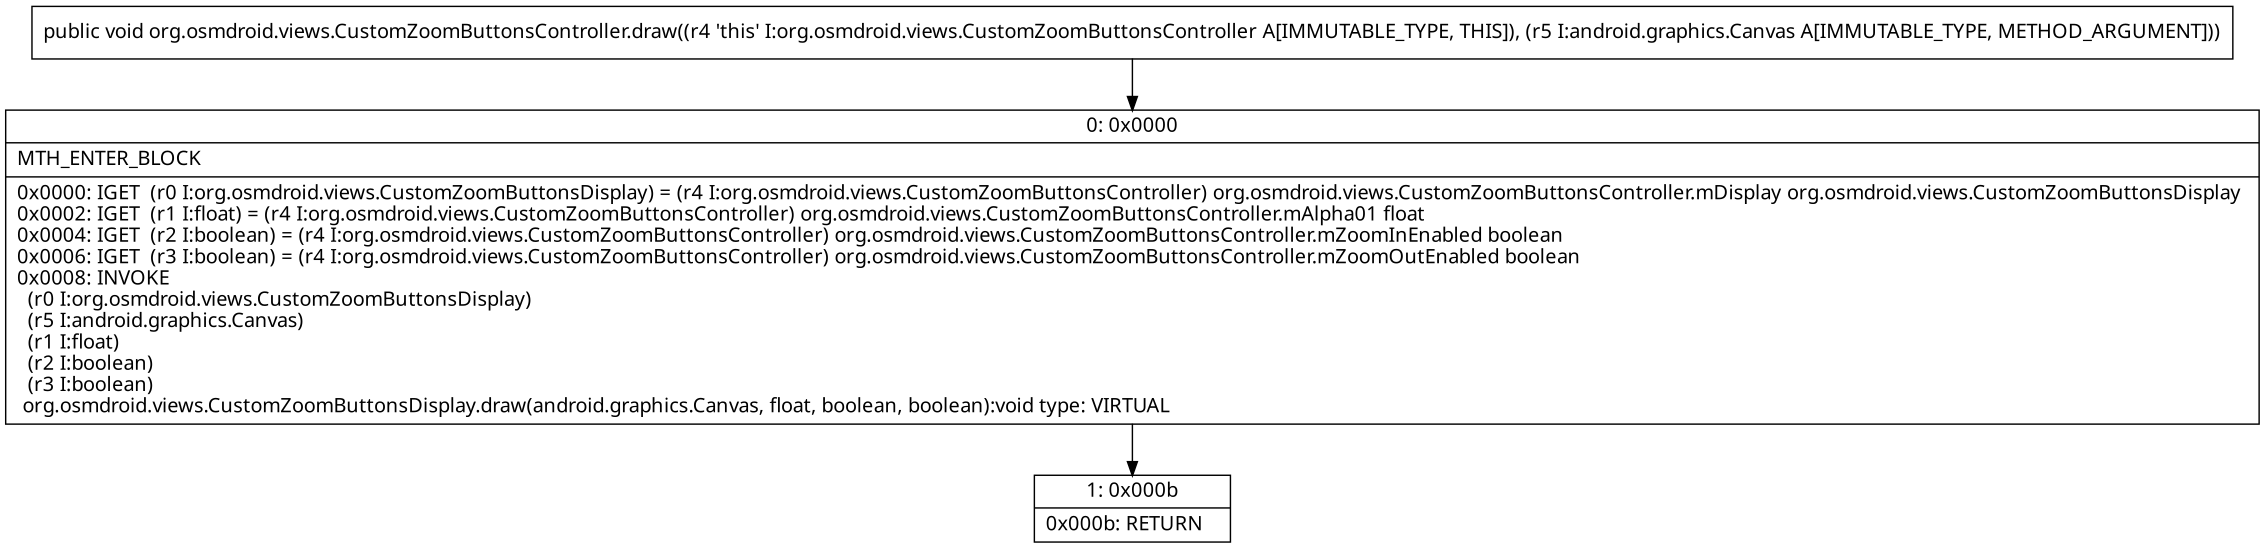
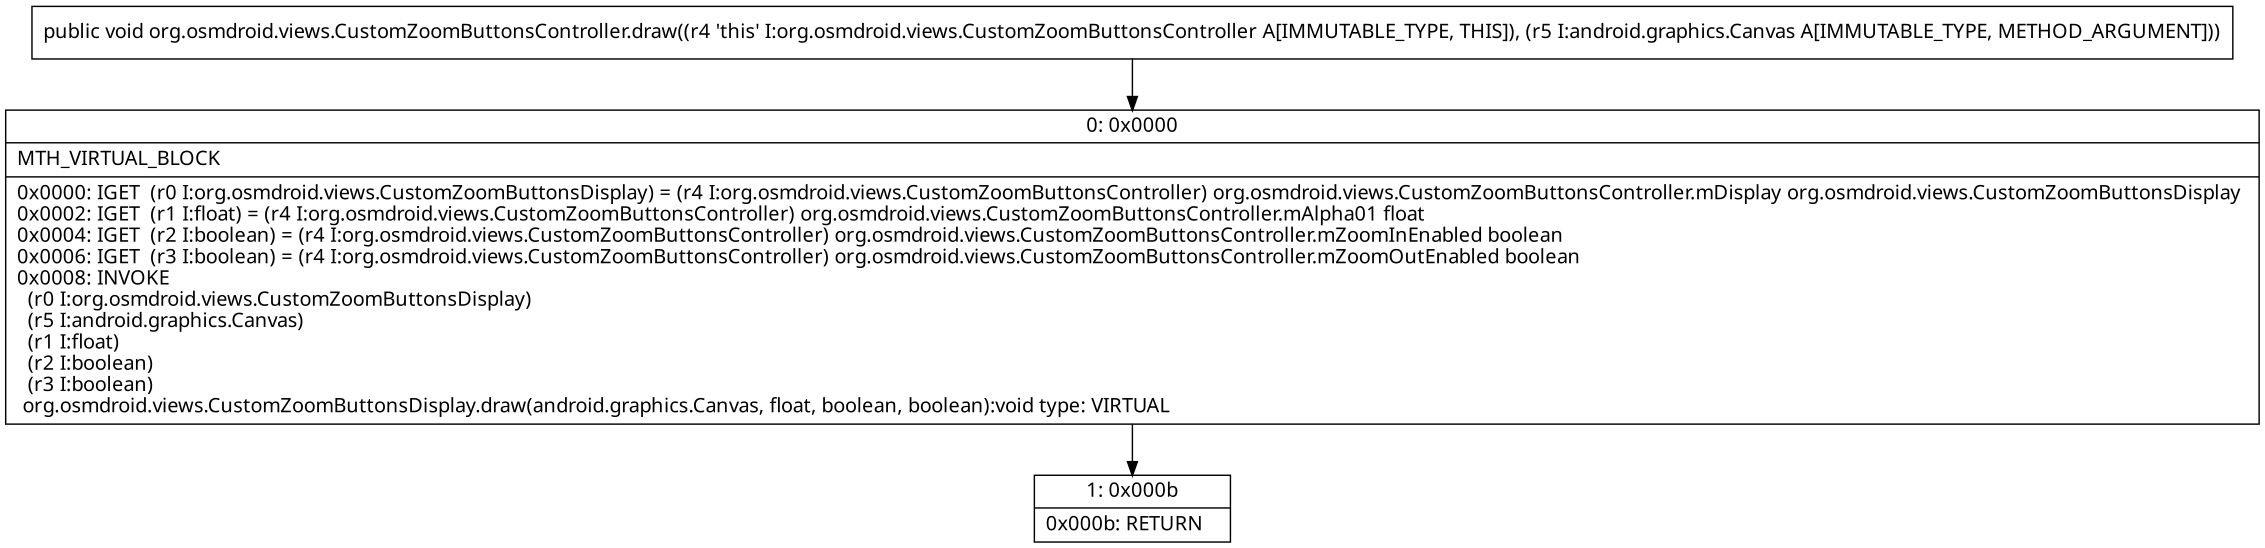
(109, 159) -> (119, 159)
